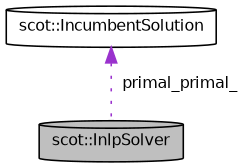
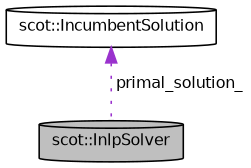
(178, 84) -> (178, 84)
